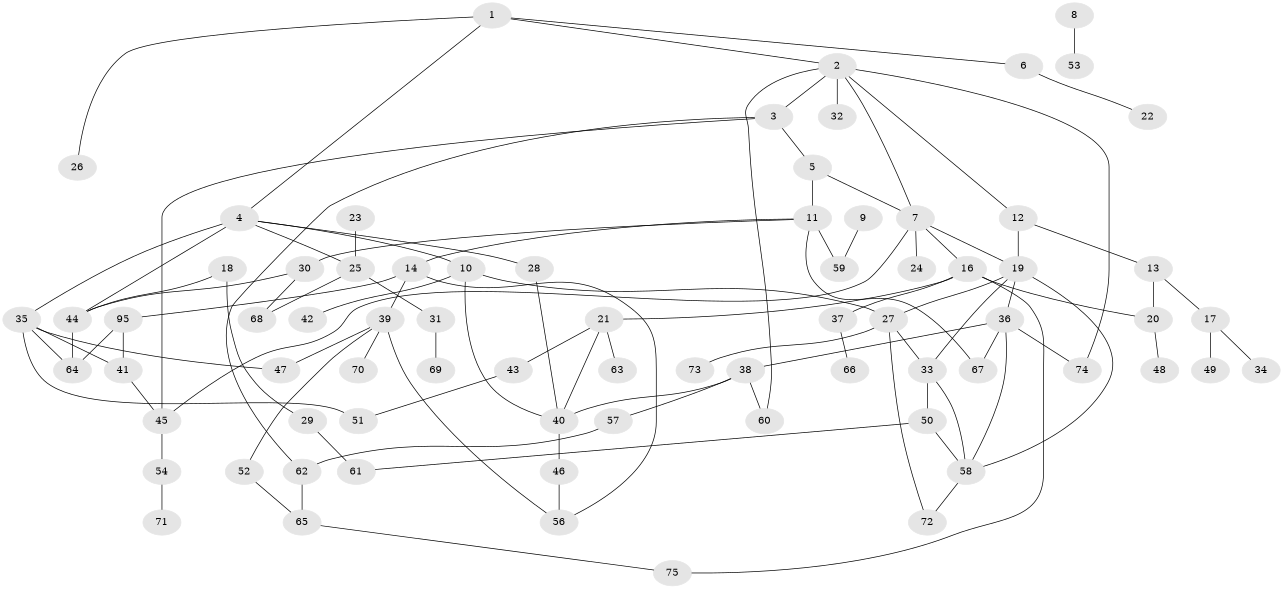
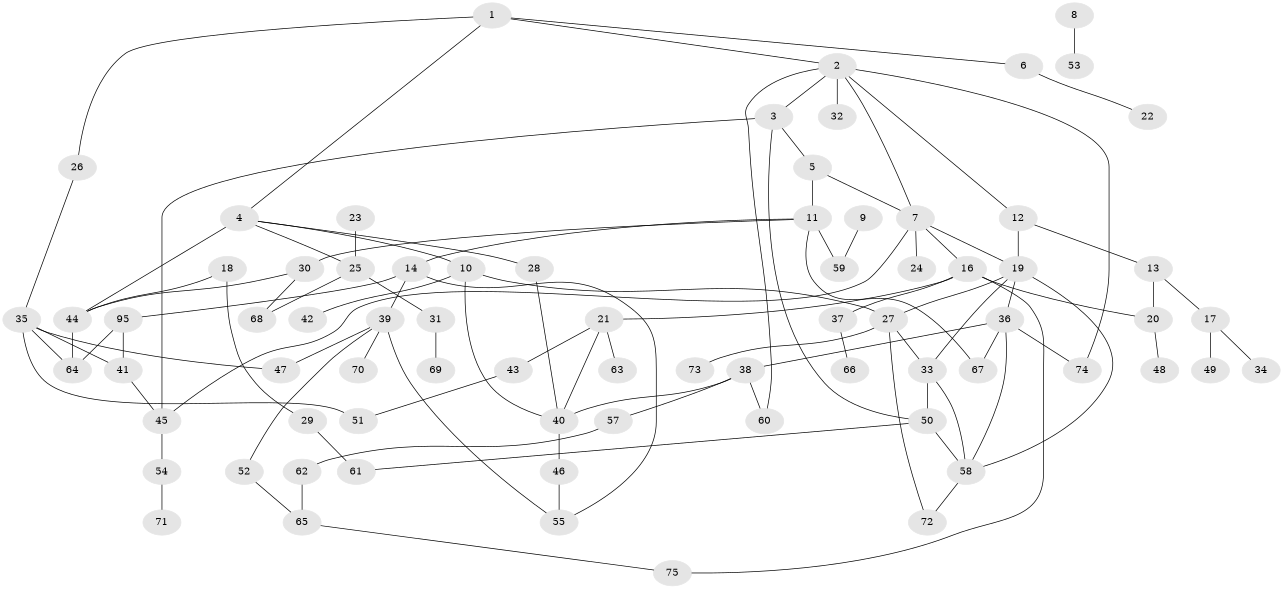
(386, 180) -> (787, 316)
(126, 260) -> (50, 244)
(559, 522) -> (559, 522)
